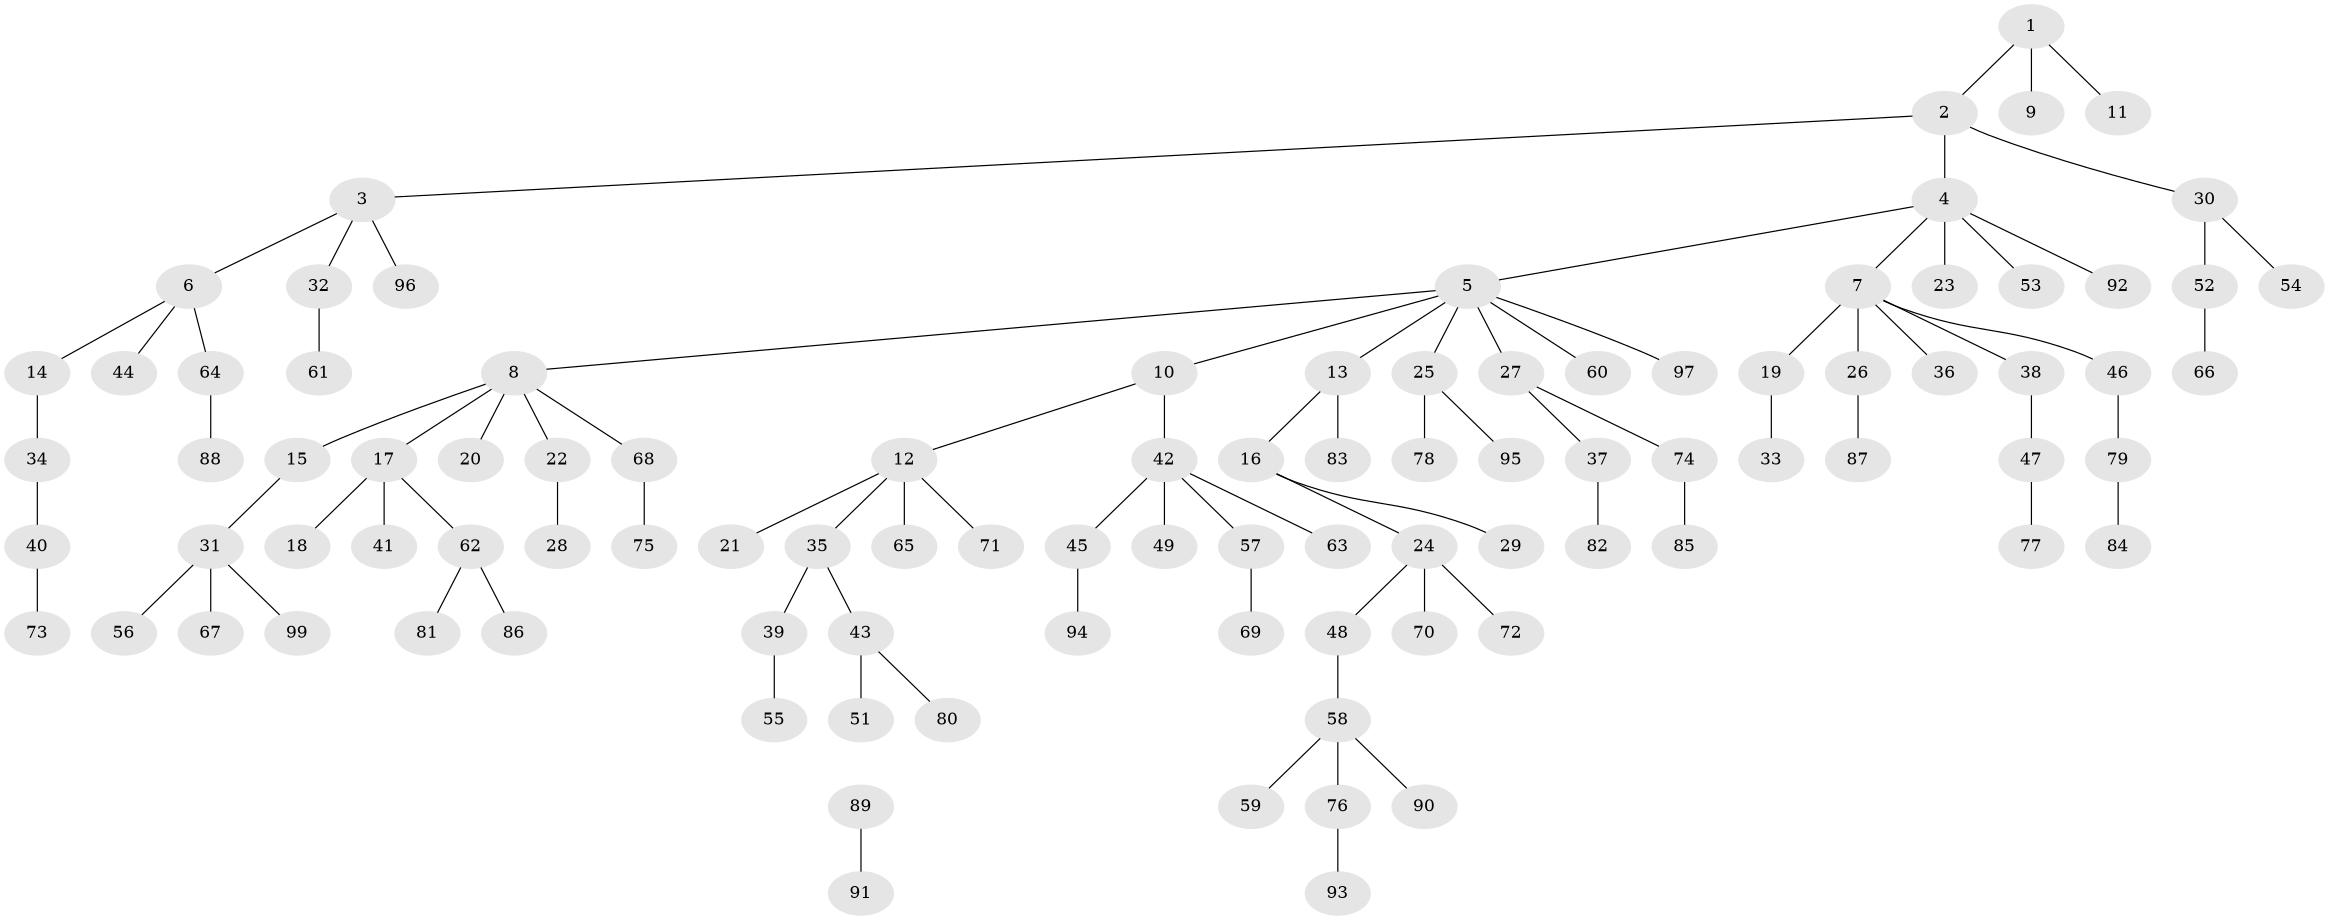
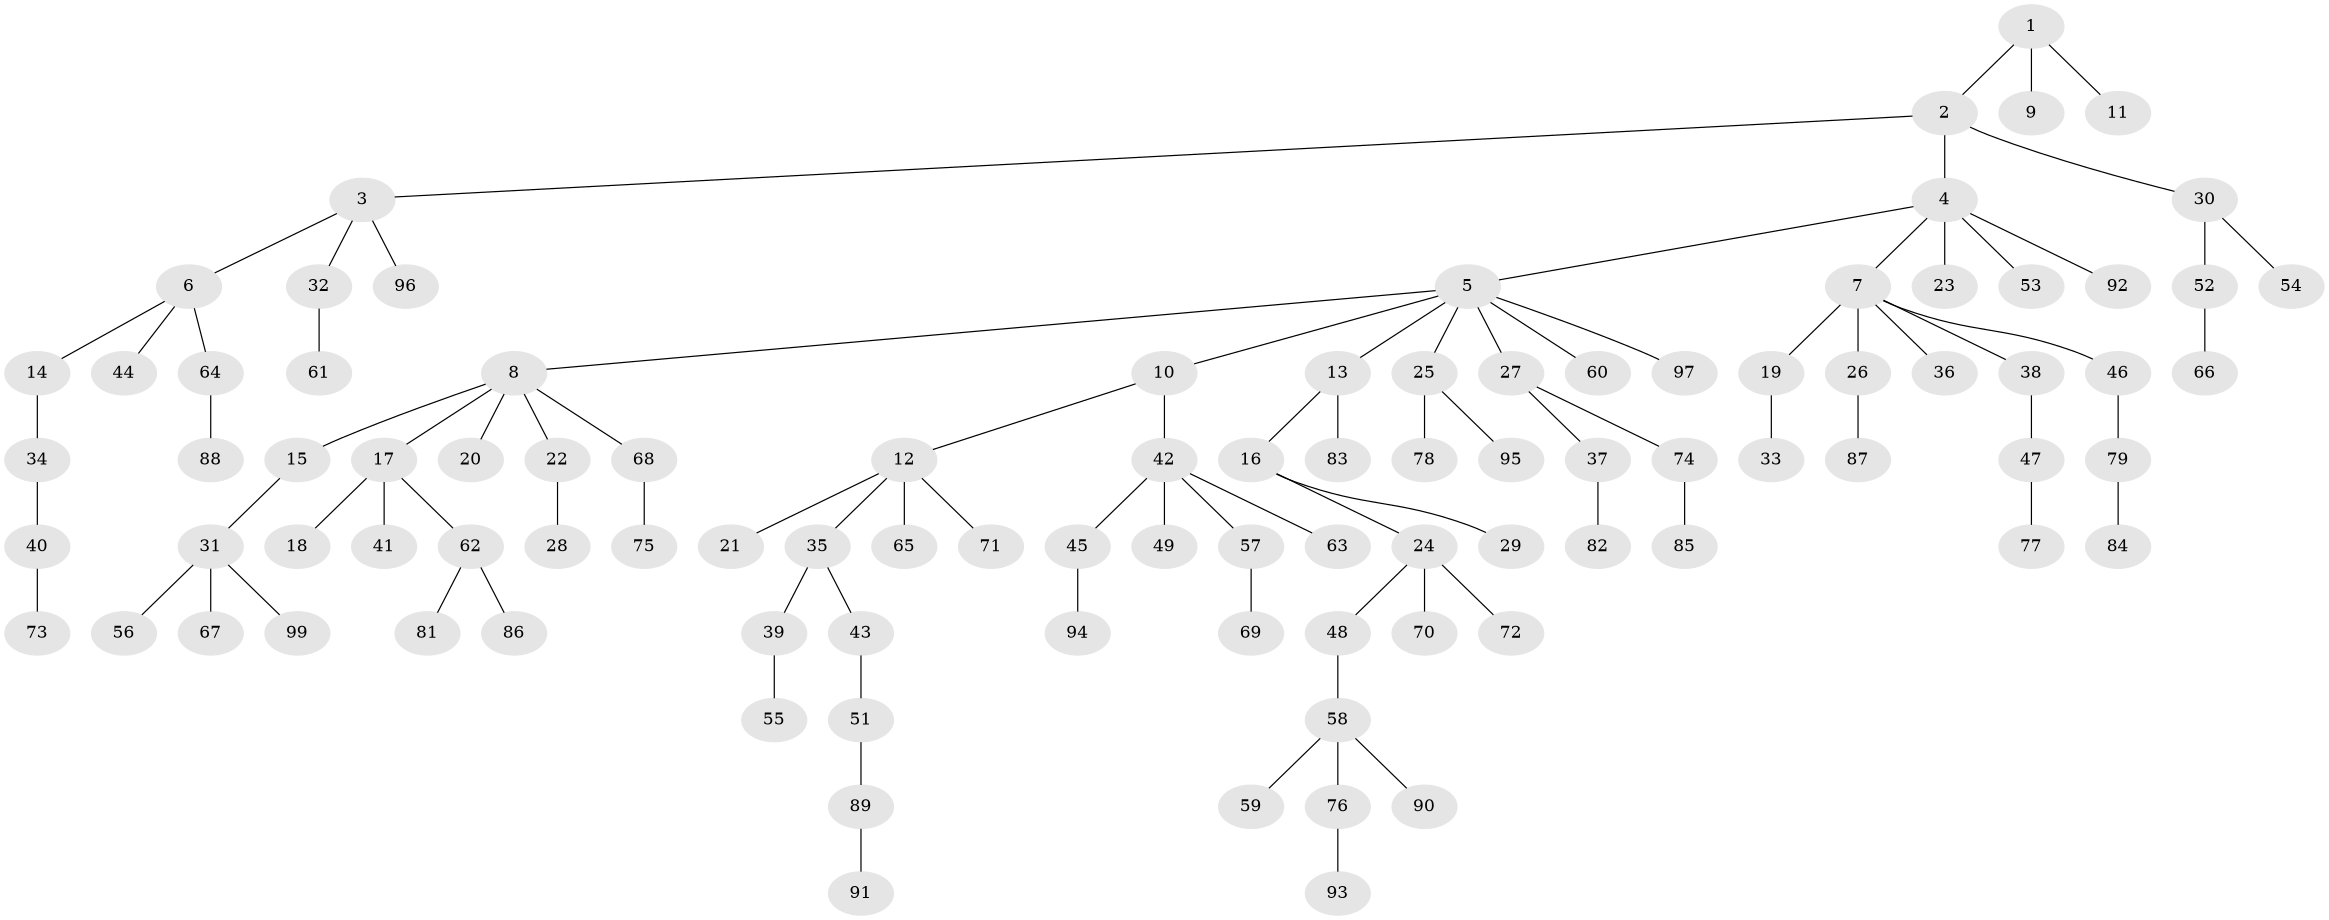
(948, 720) -> none
none -> (861, 764)
